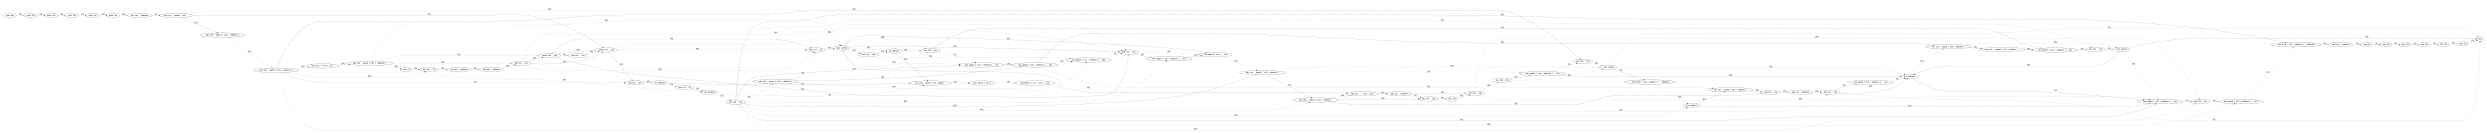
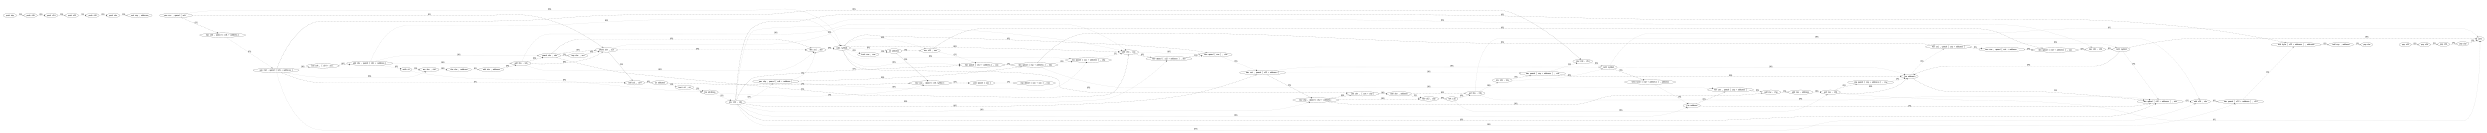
(155, 15) -> none
(2386, 45) -> none
